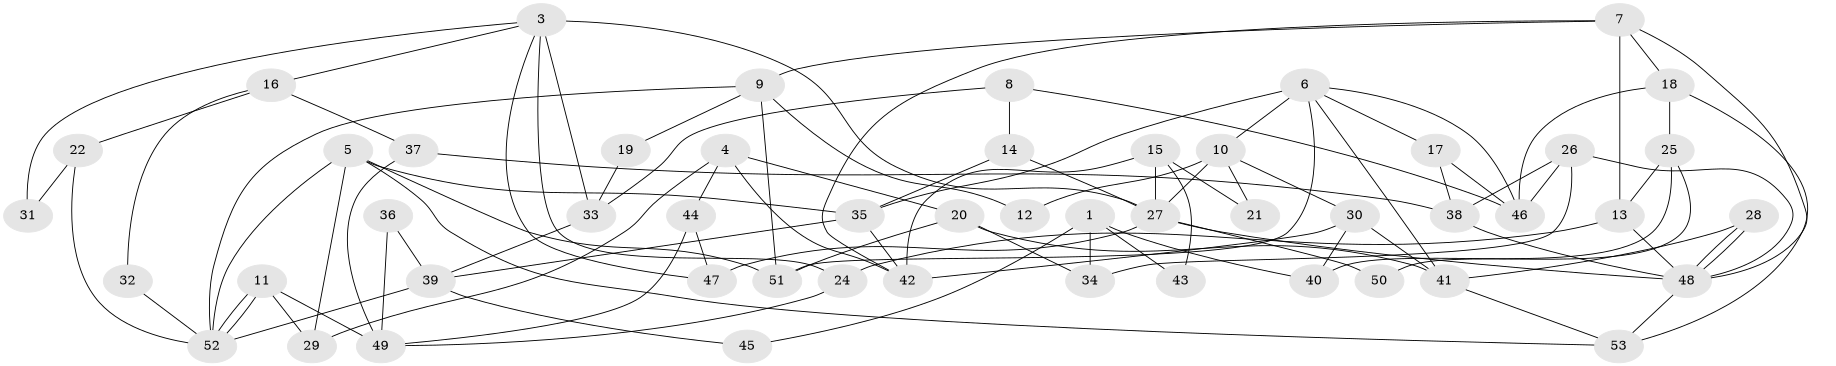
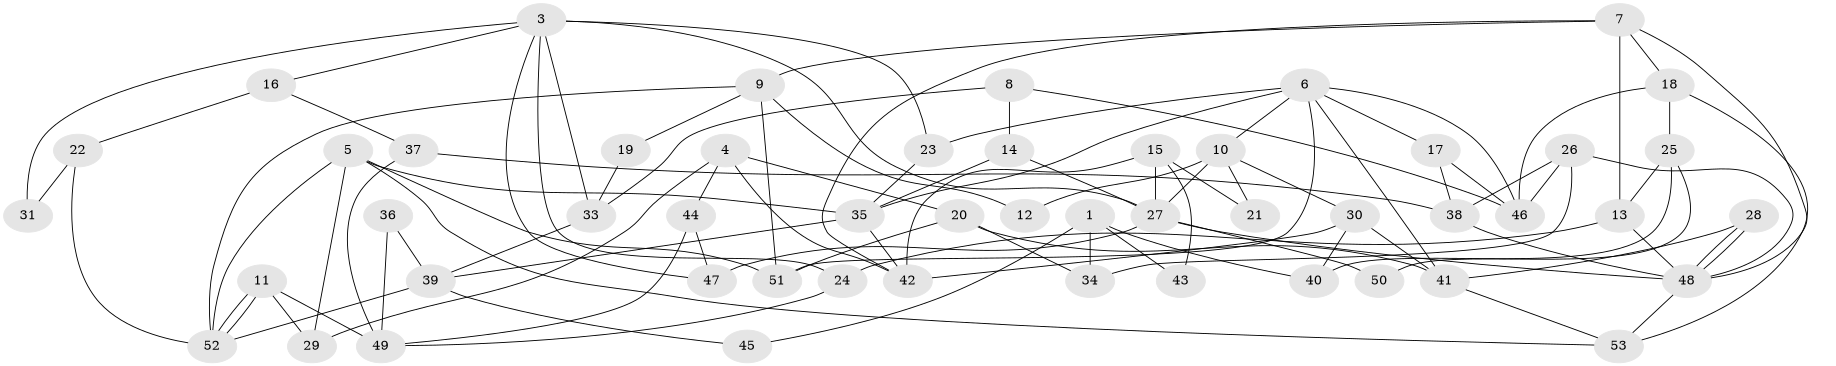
none -> (929, 151)
(128, 281) -> none
